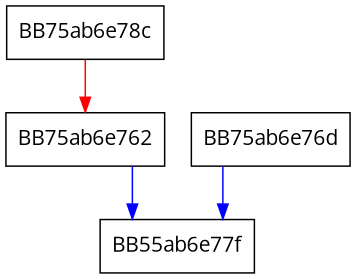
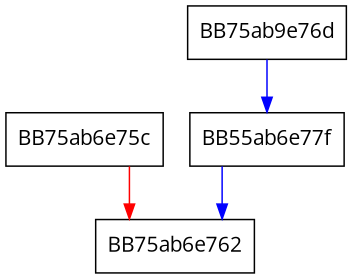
(85, 33) -> (85, 139)
(271, 139) -> (267, 33)
(132, 185) -> (222, 185)
